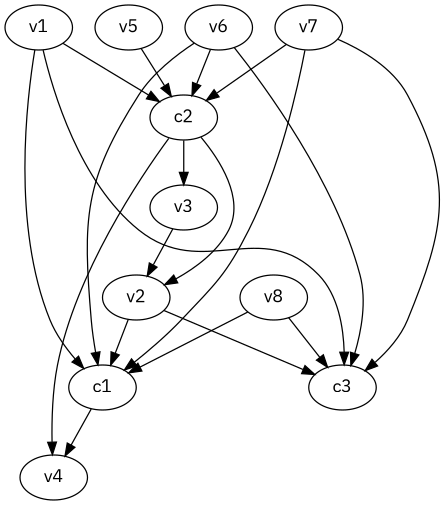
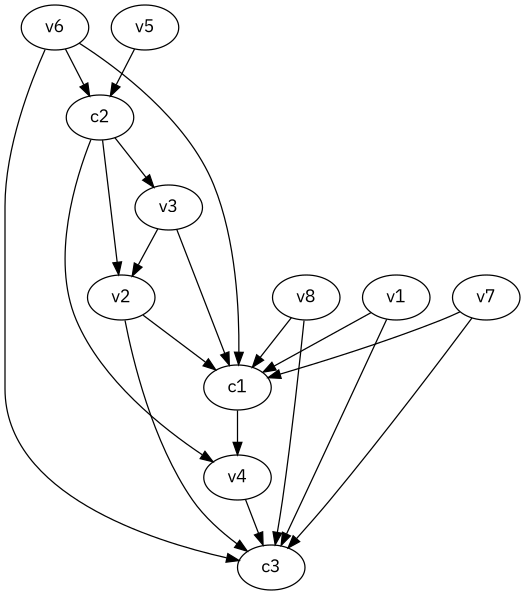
(259, 64) -> none
(106, 69) -> none
none -> (201, 291)
none -> (252, 516)
